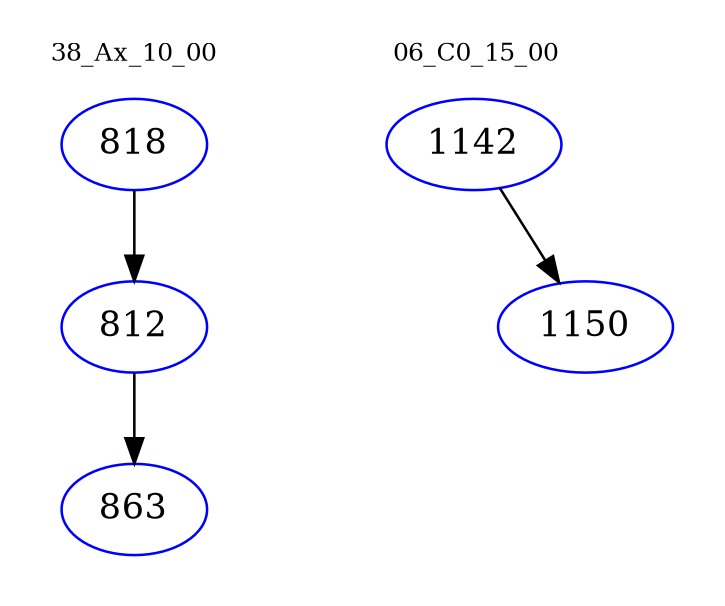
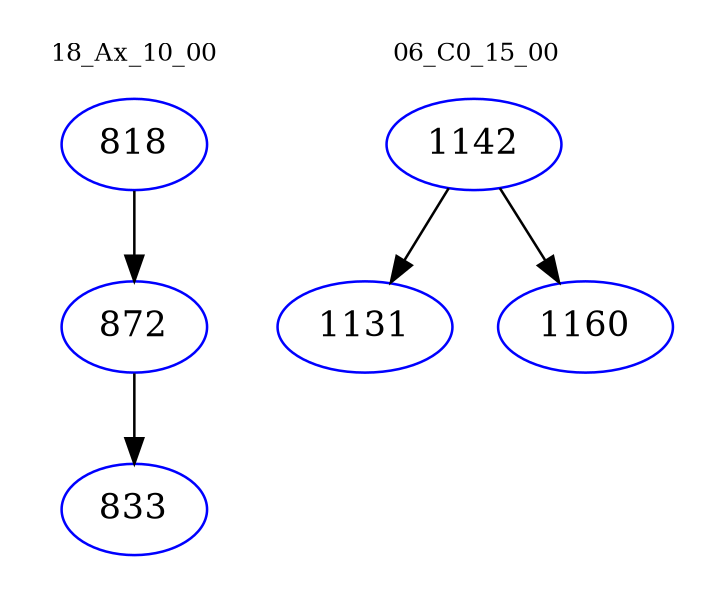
(134, 54) -> (134, 54)
(134, 327) -> (134, 327)
none -> (365, 327)
(586, 327) -> (586, 327)
(134, 509) -> (134, 509)
